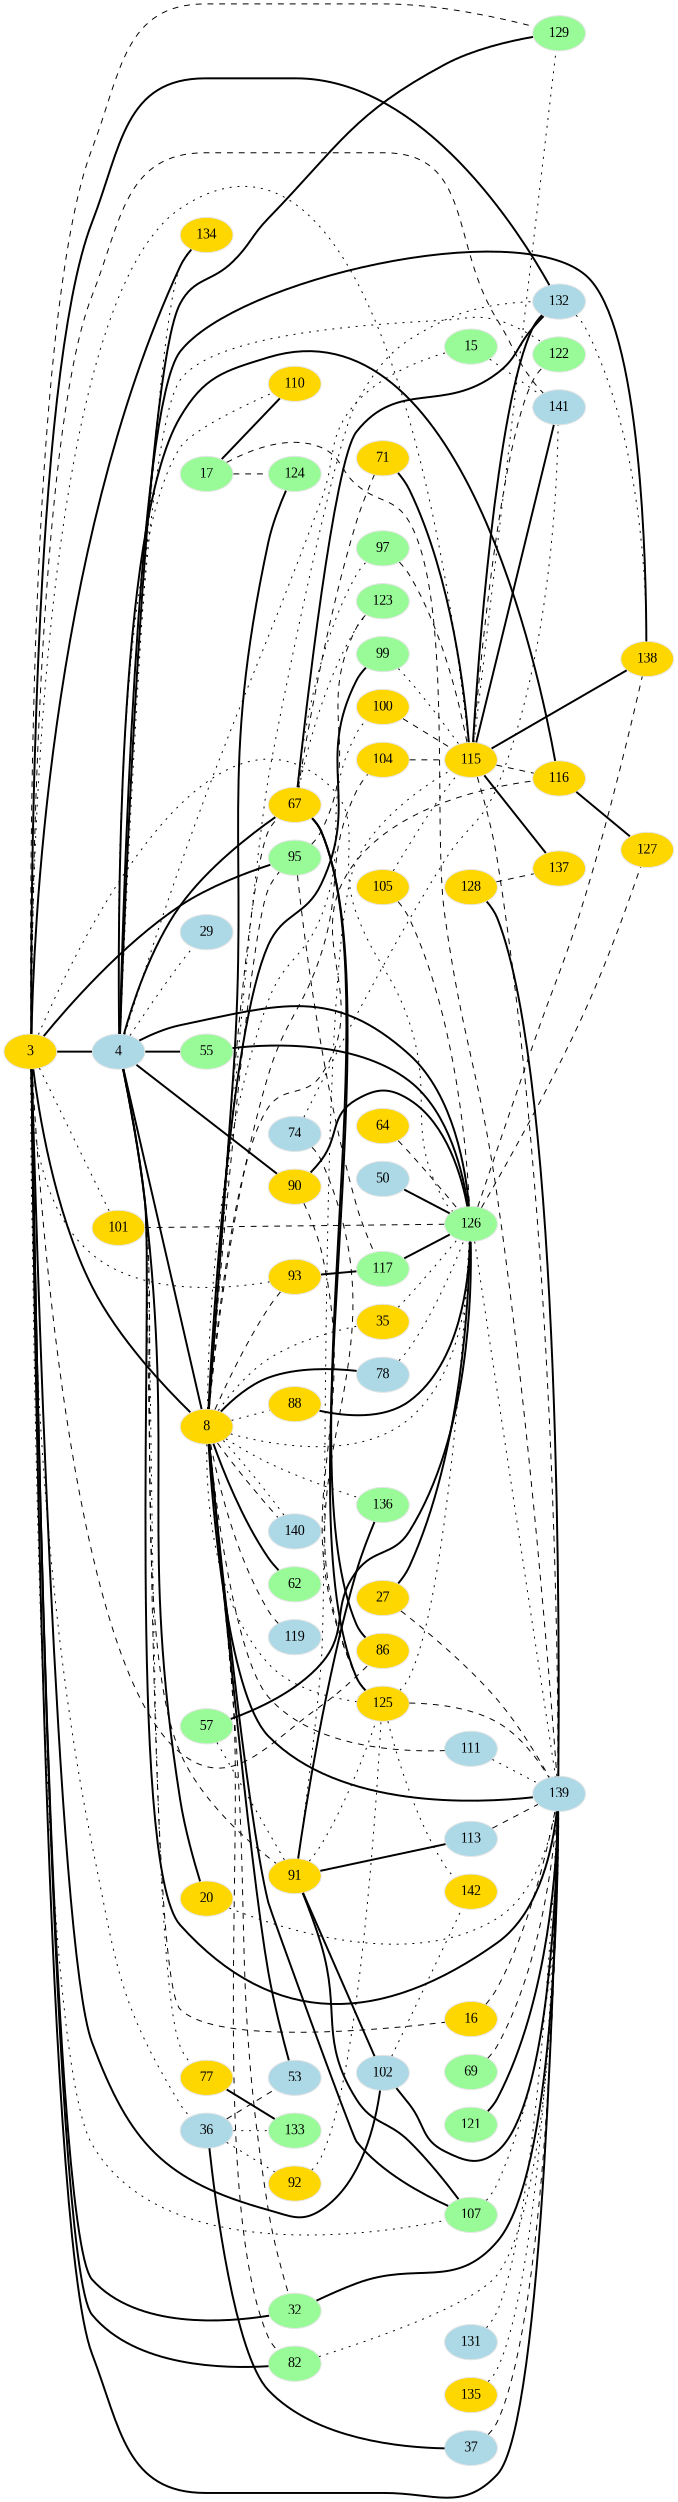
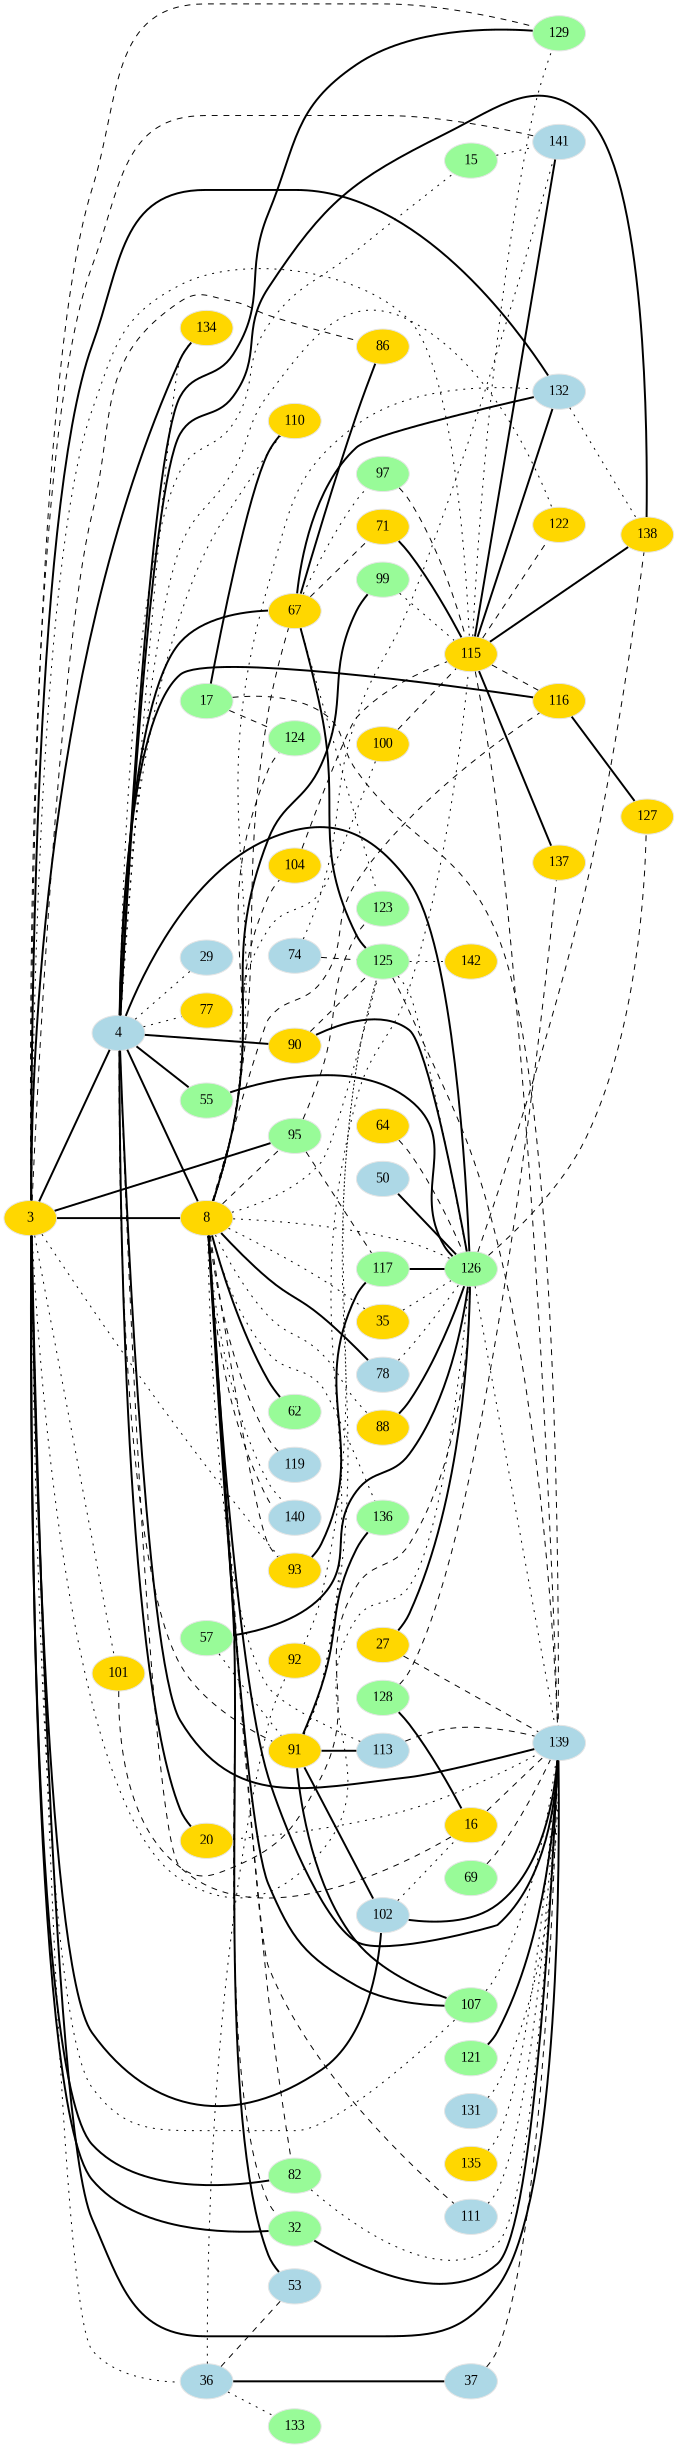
(559, 354) -> (559, 525)
(383, 887) -> none
(471, 887) -> (383, 1698)
(238, 948) -> (239, 929)
(551, 1335) -> (433, 1758)
none -> (254, 1656)
(383, 1704) -> (383, 962)
(422, 1993) -> (427, 1870)
(245, 2101) -> none
